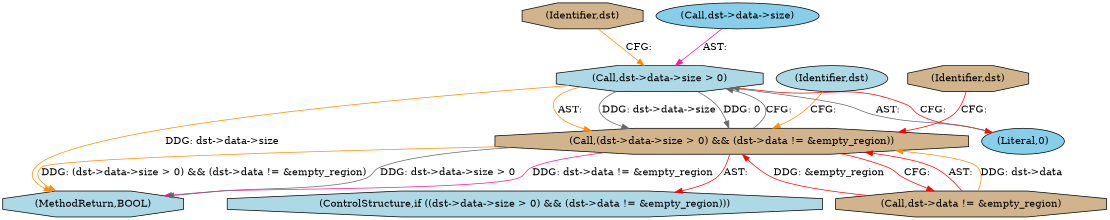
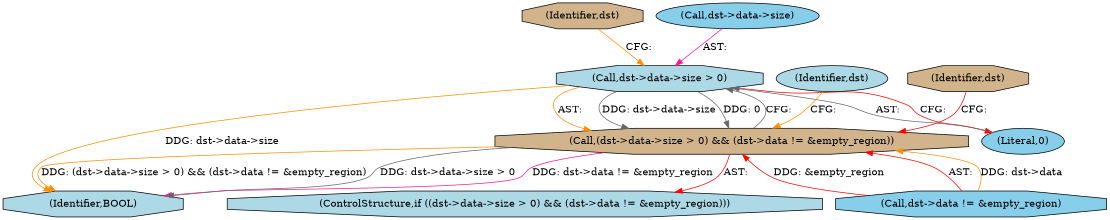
(886, 167) -> none
(93, 204) -> (93, 204)
(971, 204) -> (971, 204)
